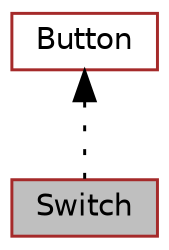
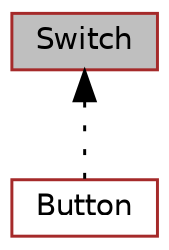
(85, 140) -> (85, 140)
